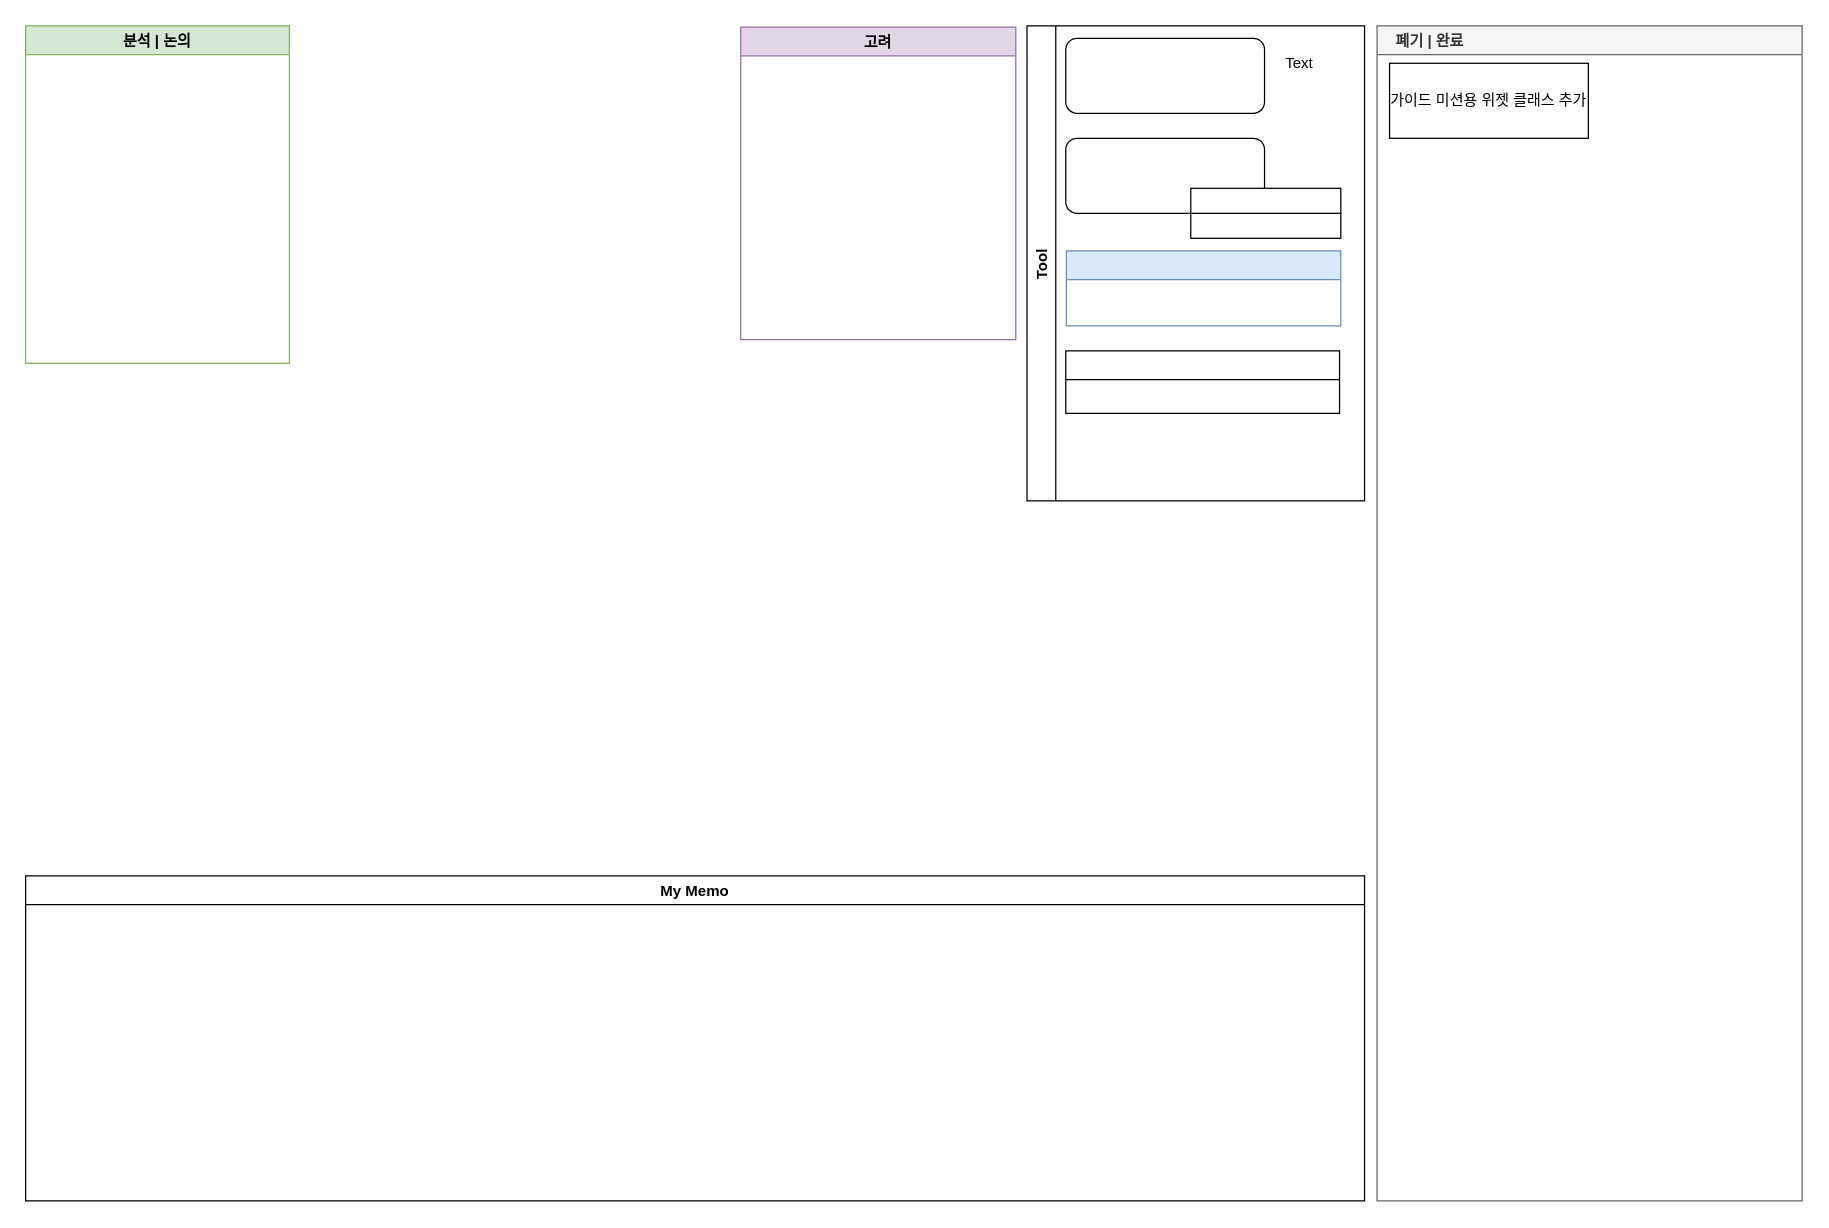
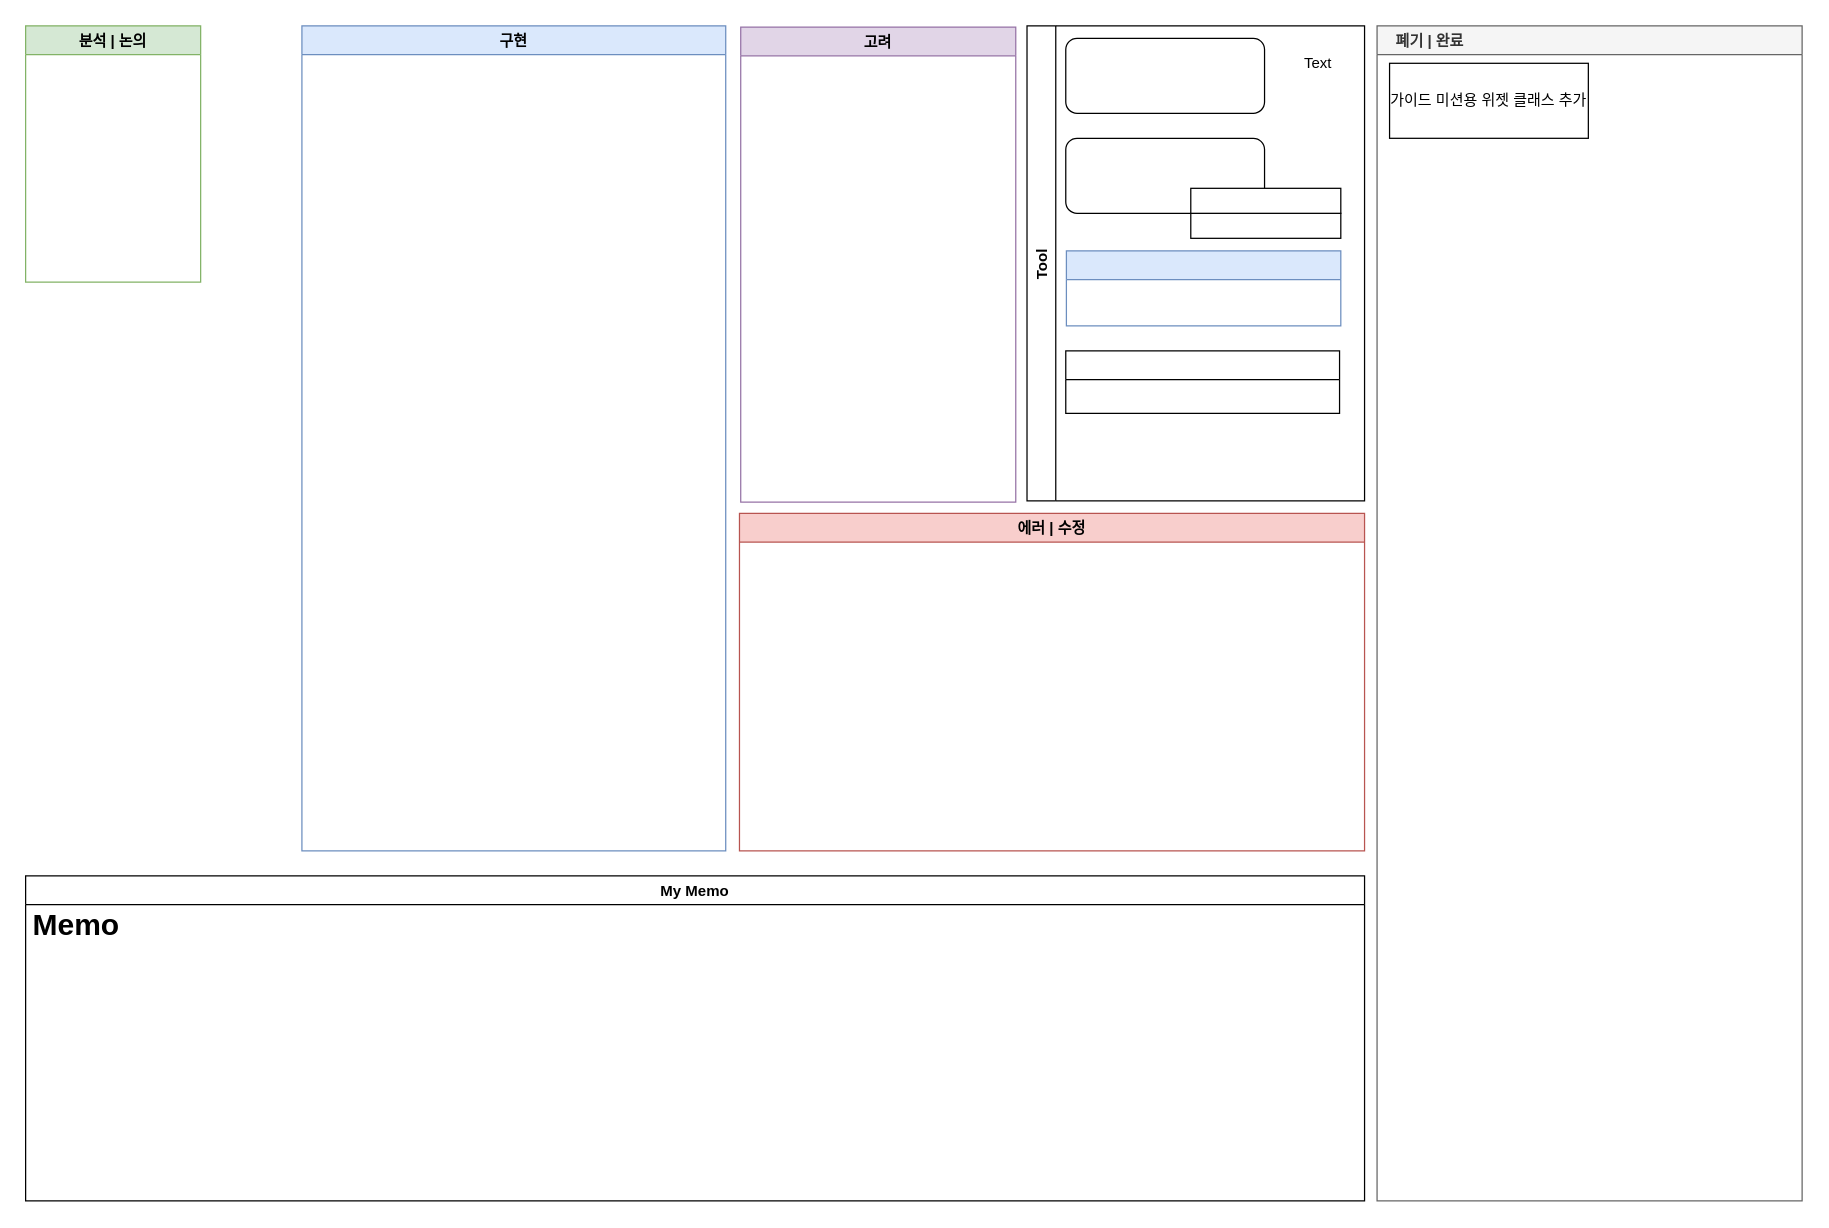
(1308, 63) -> (1327, 63)
(878, 183) -> (878, 264)
(158, 194) -> (113, 154)
none -> (514, 438)
none -> (1052, 682)
none -> (696, 1051)
